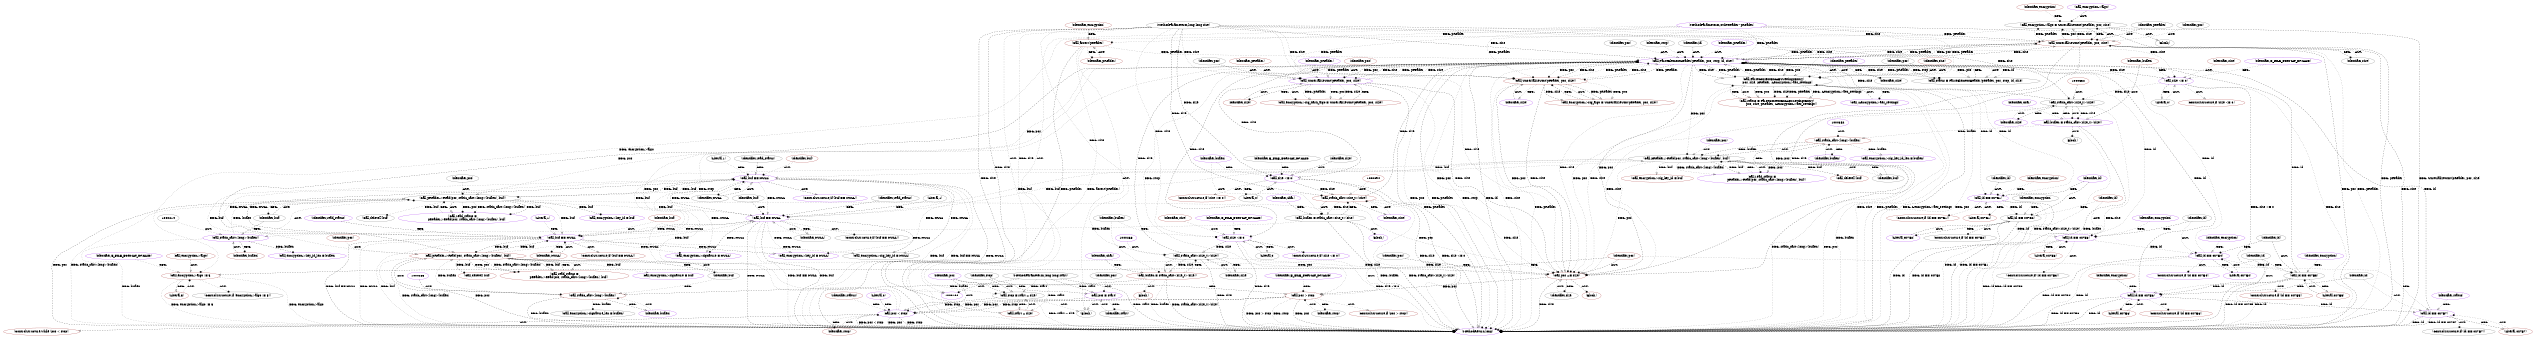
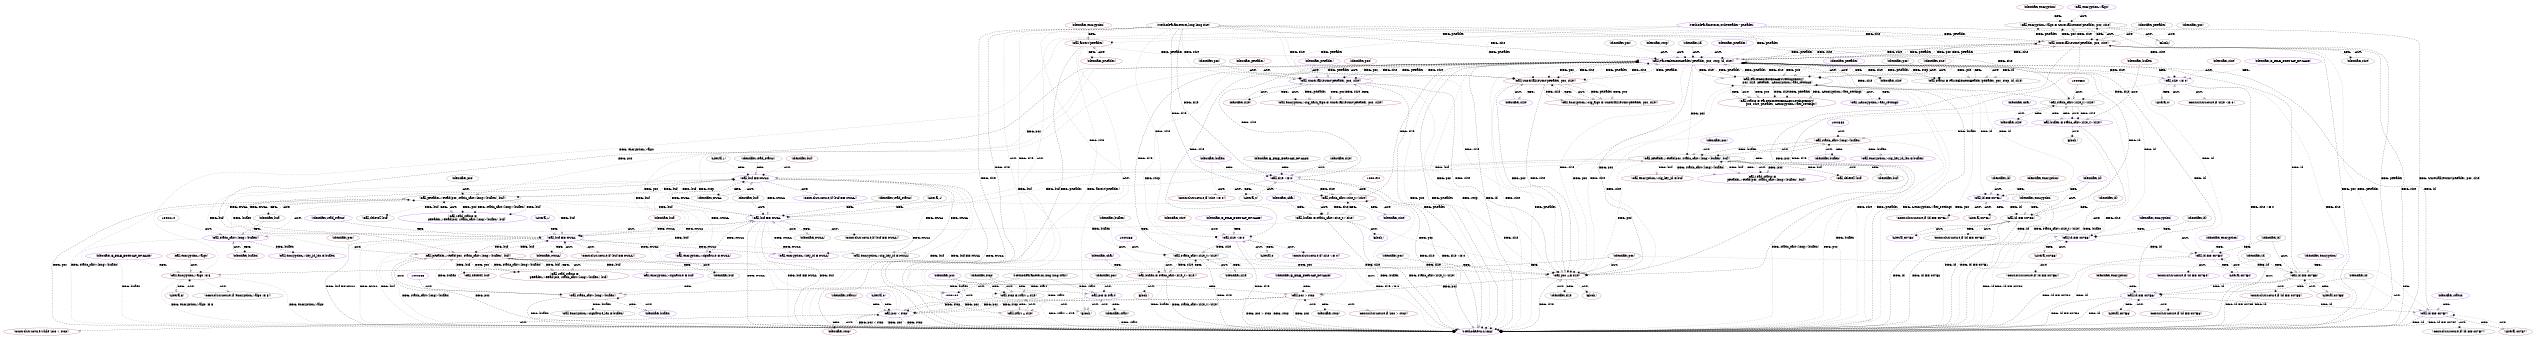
none -> (2093, 77)
(1373, 178) -> (1373, 178)
(612, 218) -> none
(2063, 260) -> (2040, 265)
(213, 285) -> (213, 285)
(1178, 325) -> (1283, 330)
